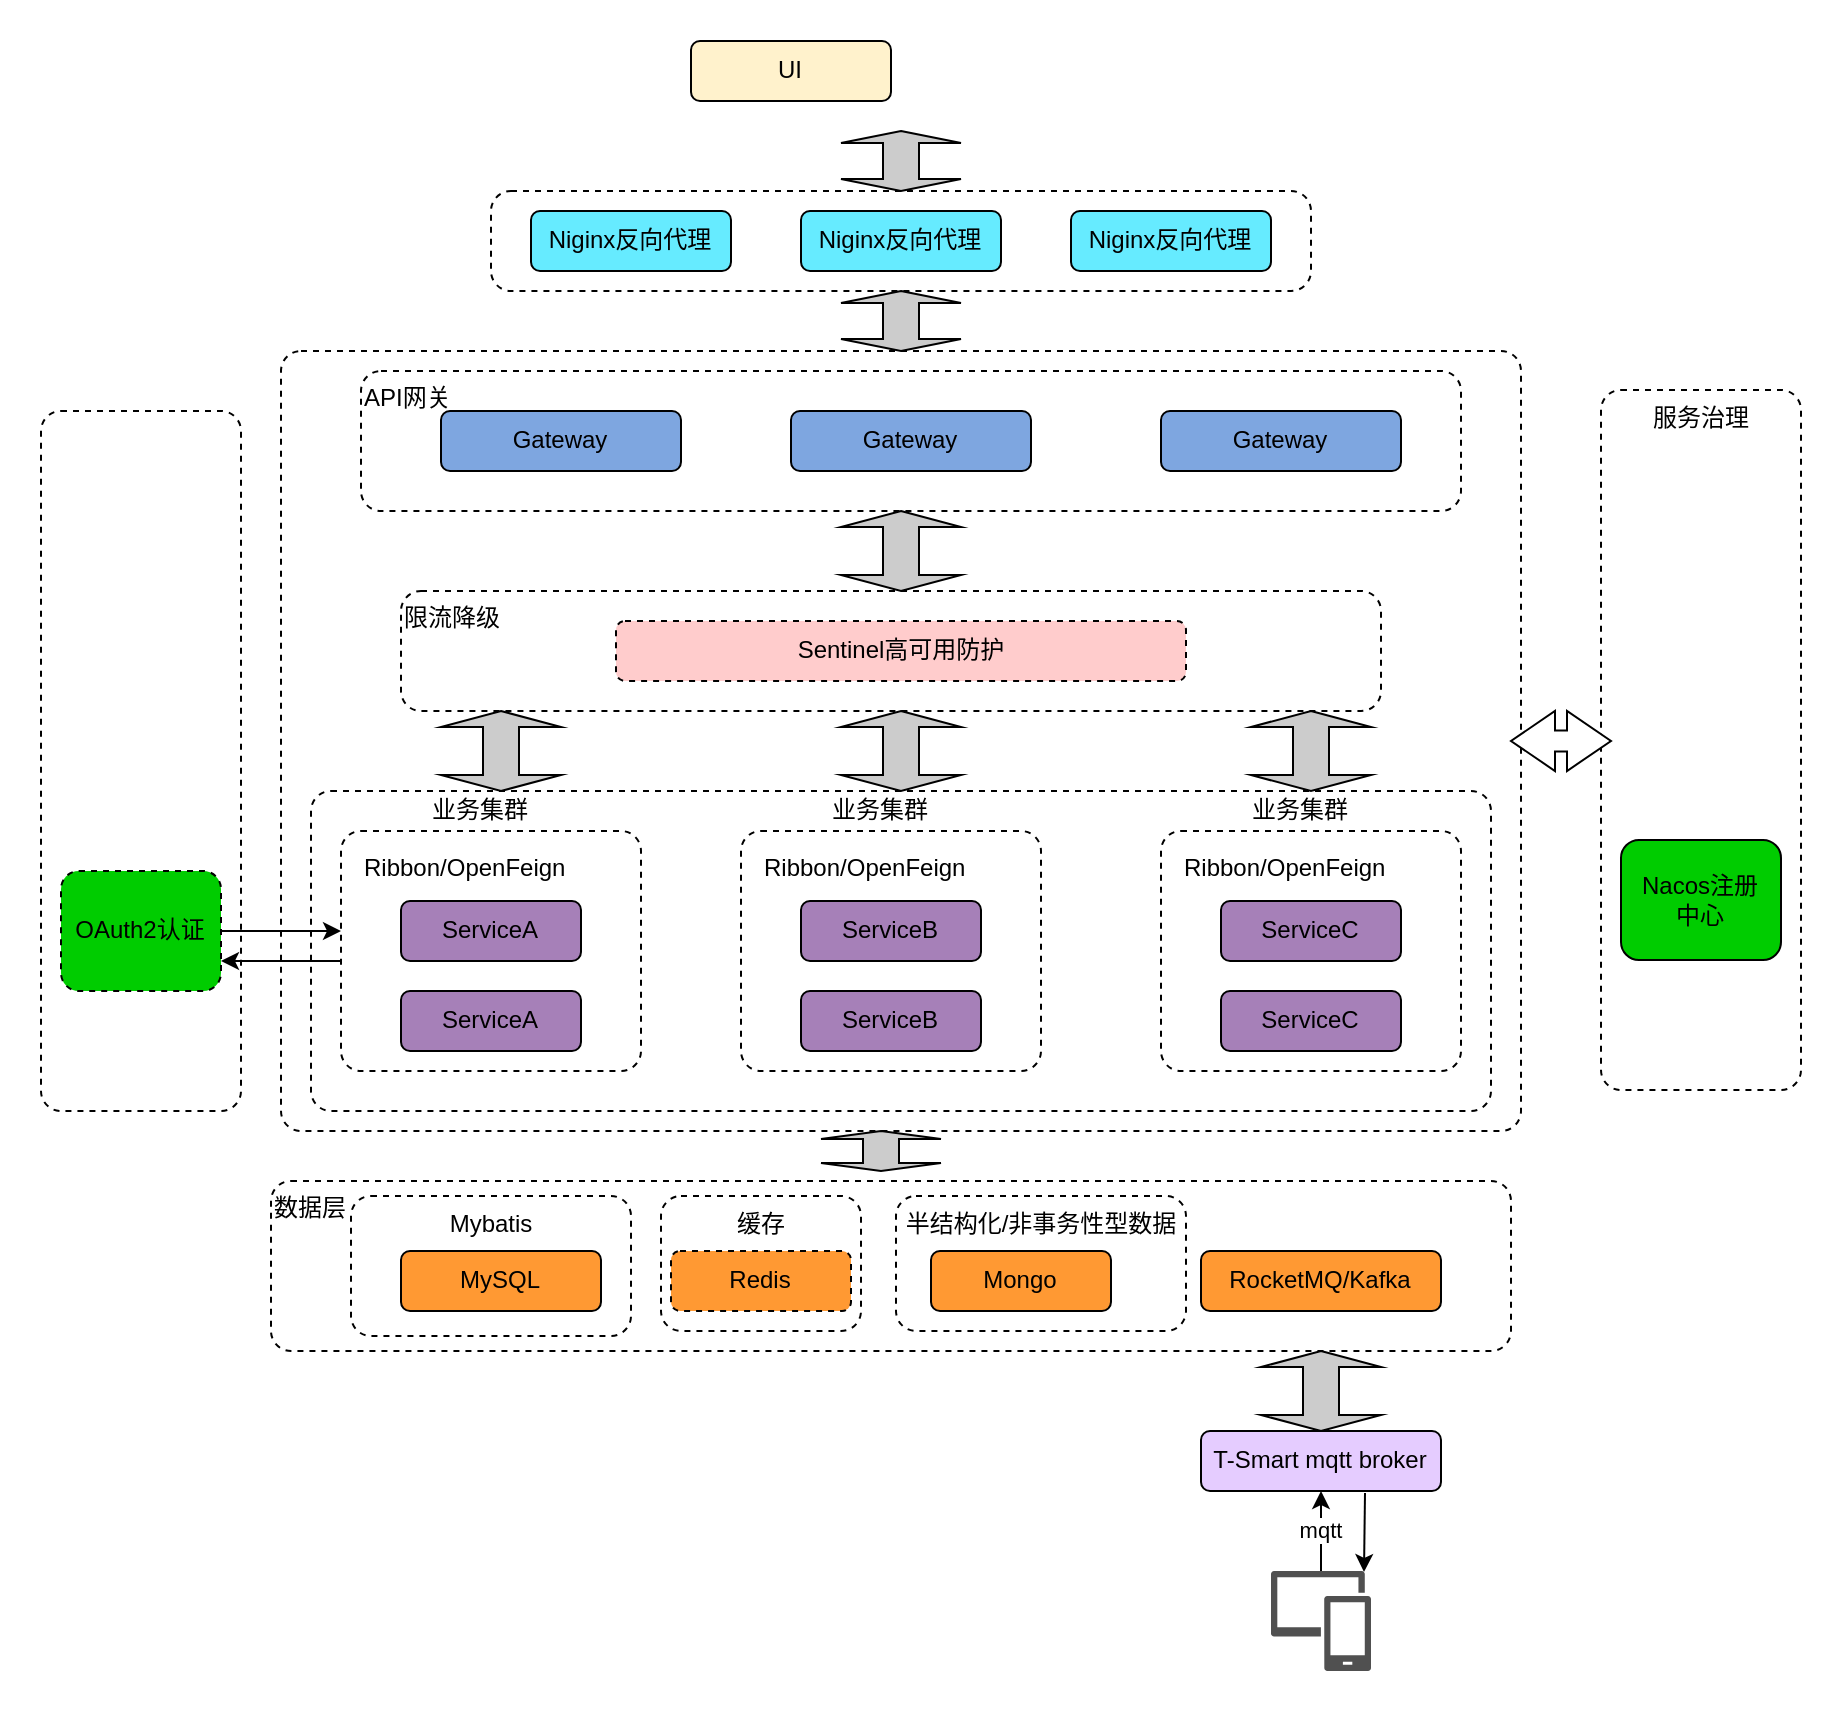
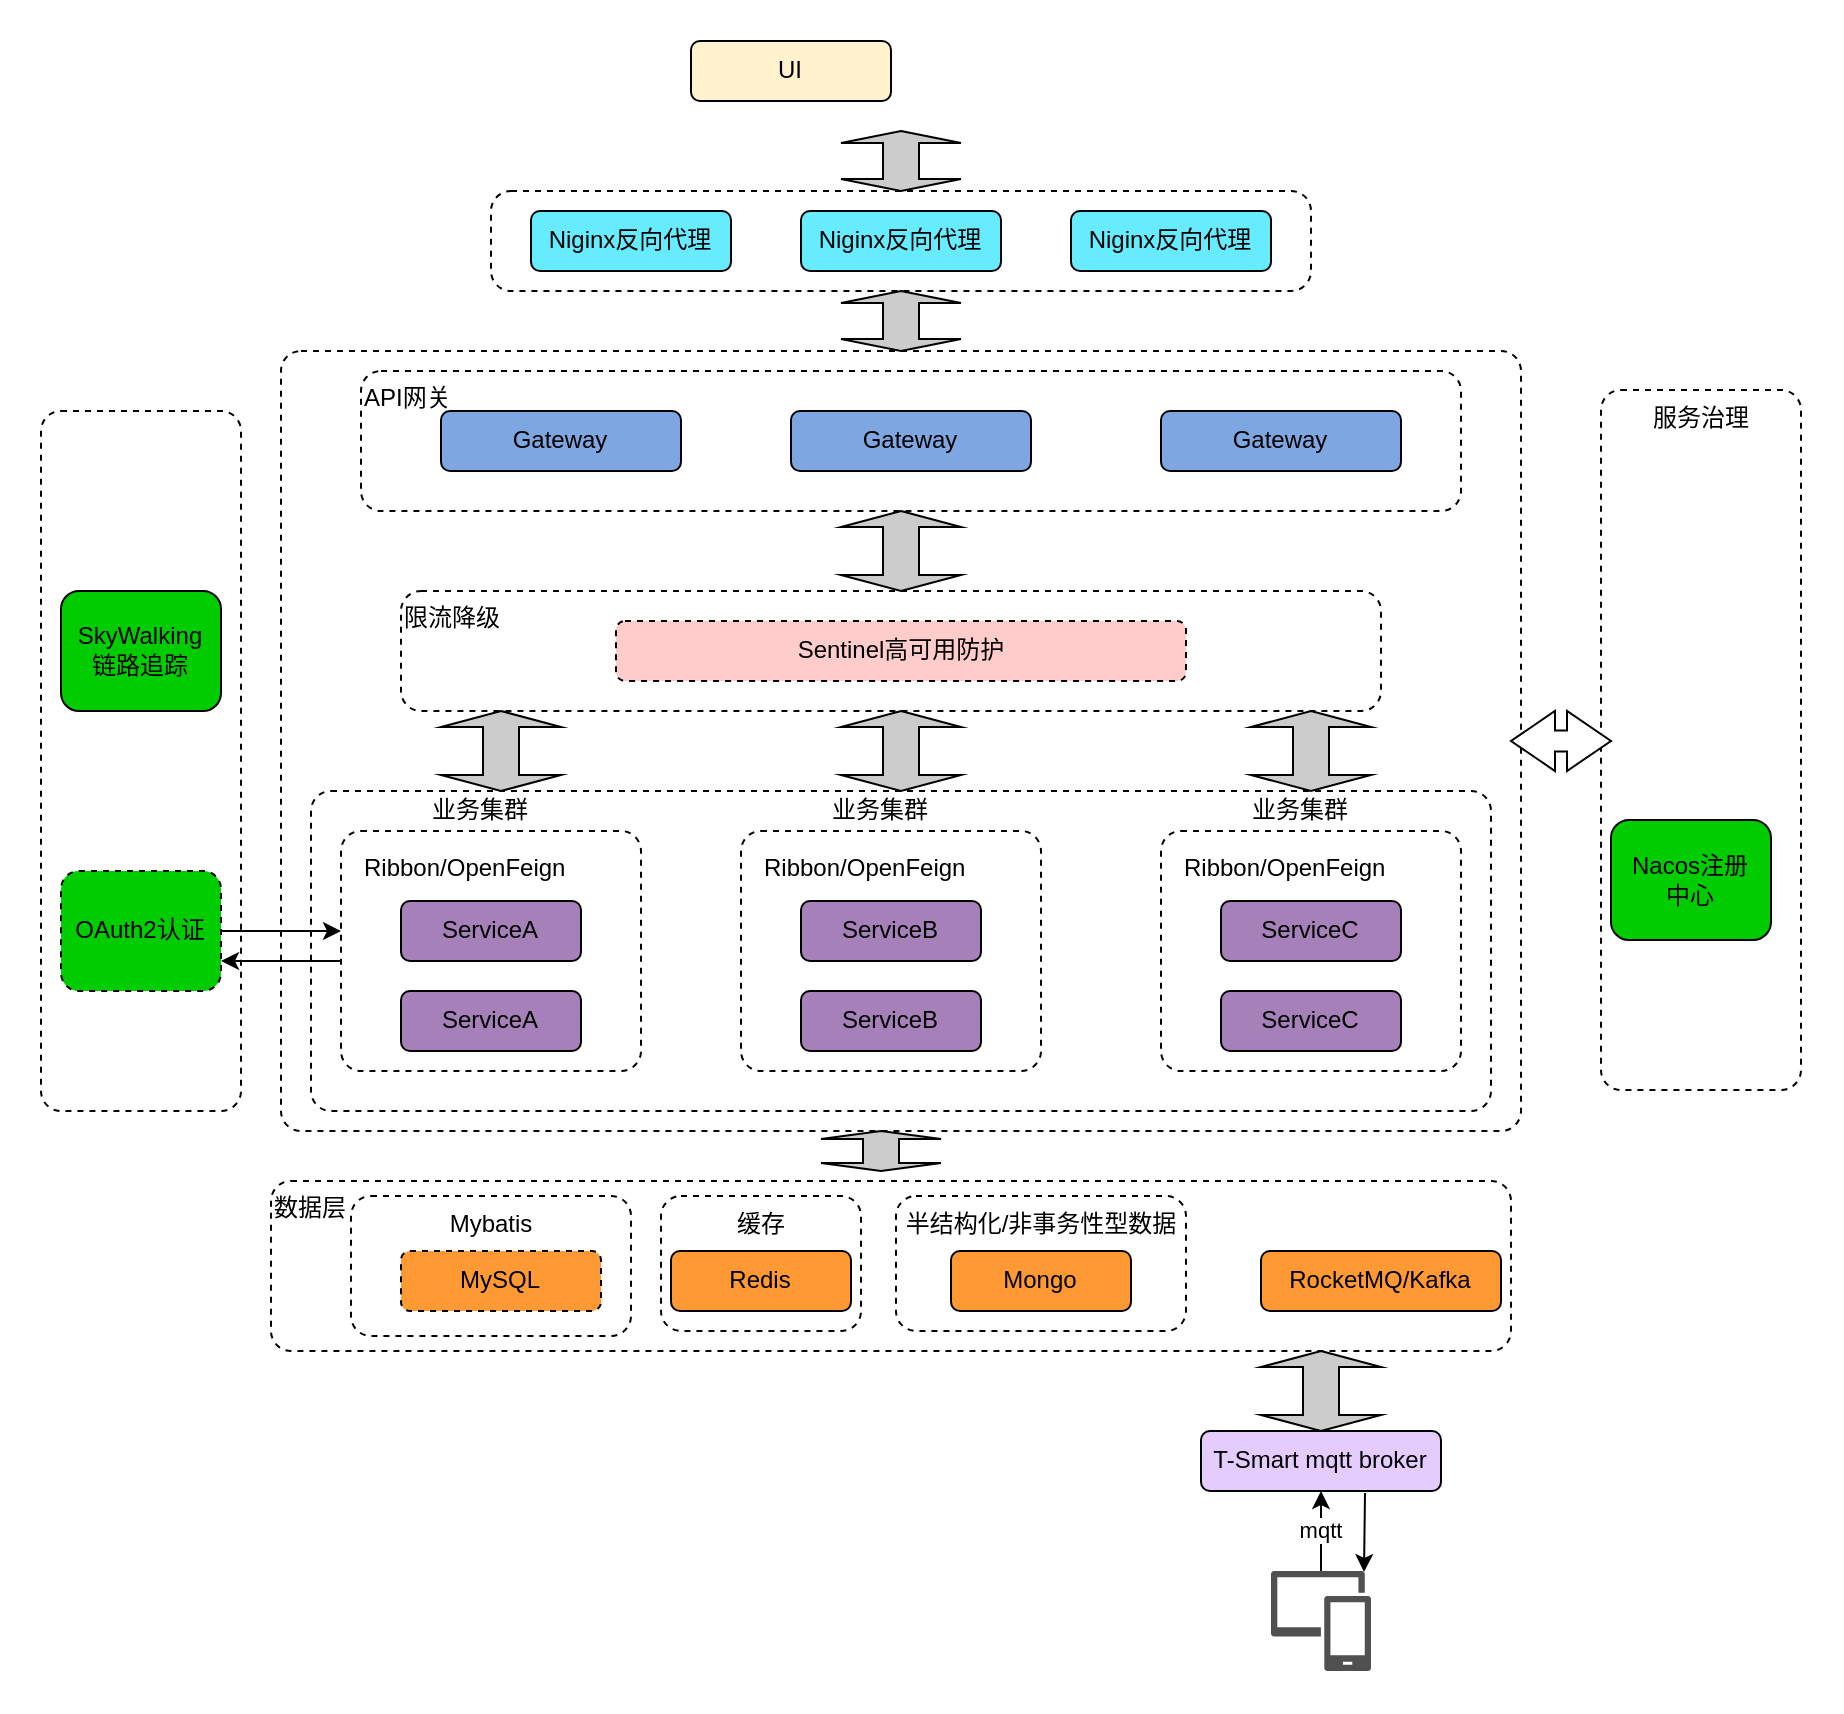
none -> (141, 651)
(1701, 900) -> (1691, 880)
(501, 1281) -> (501, 1281)
(761, 1281) -> (761, 1281)
(1021, 1281) -> (1041, 1281)
(1321, 1281) -> (1381, 1281)
